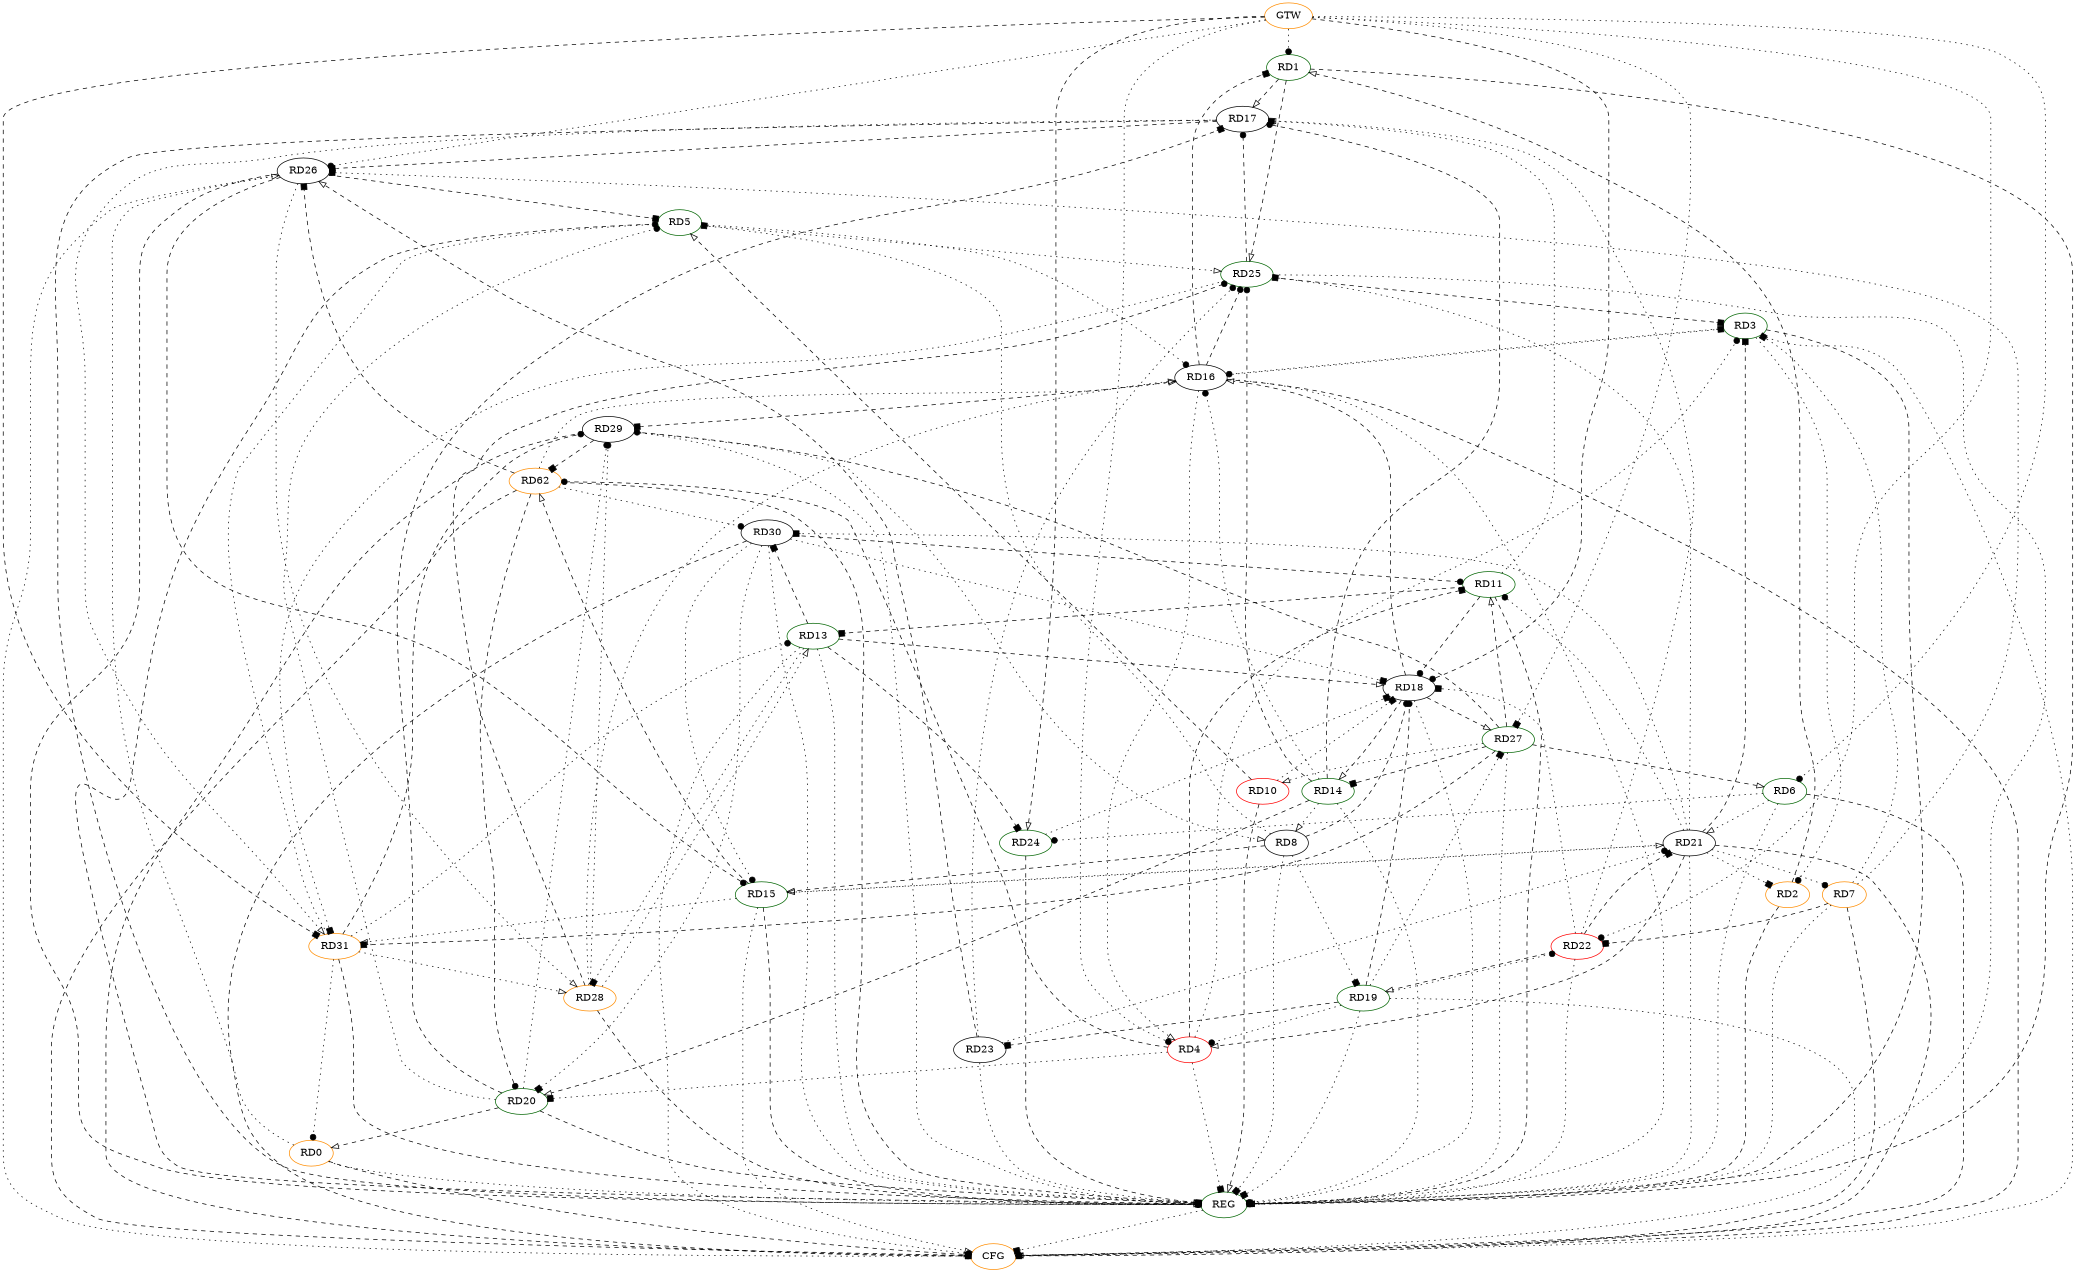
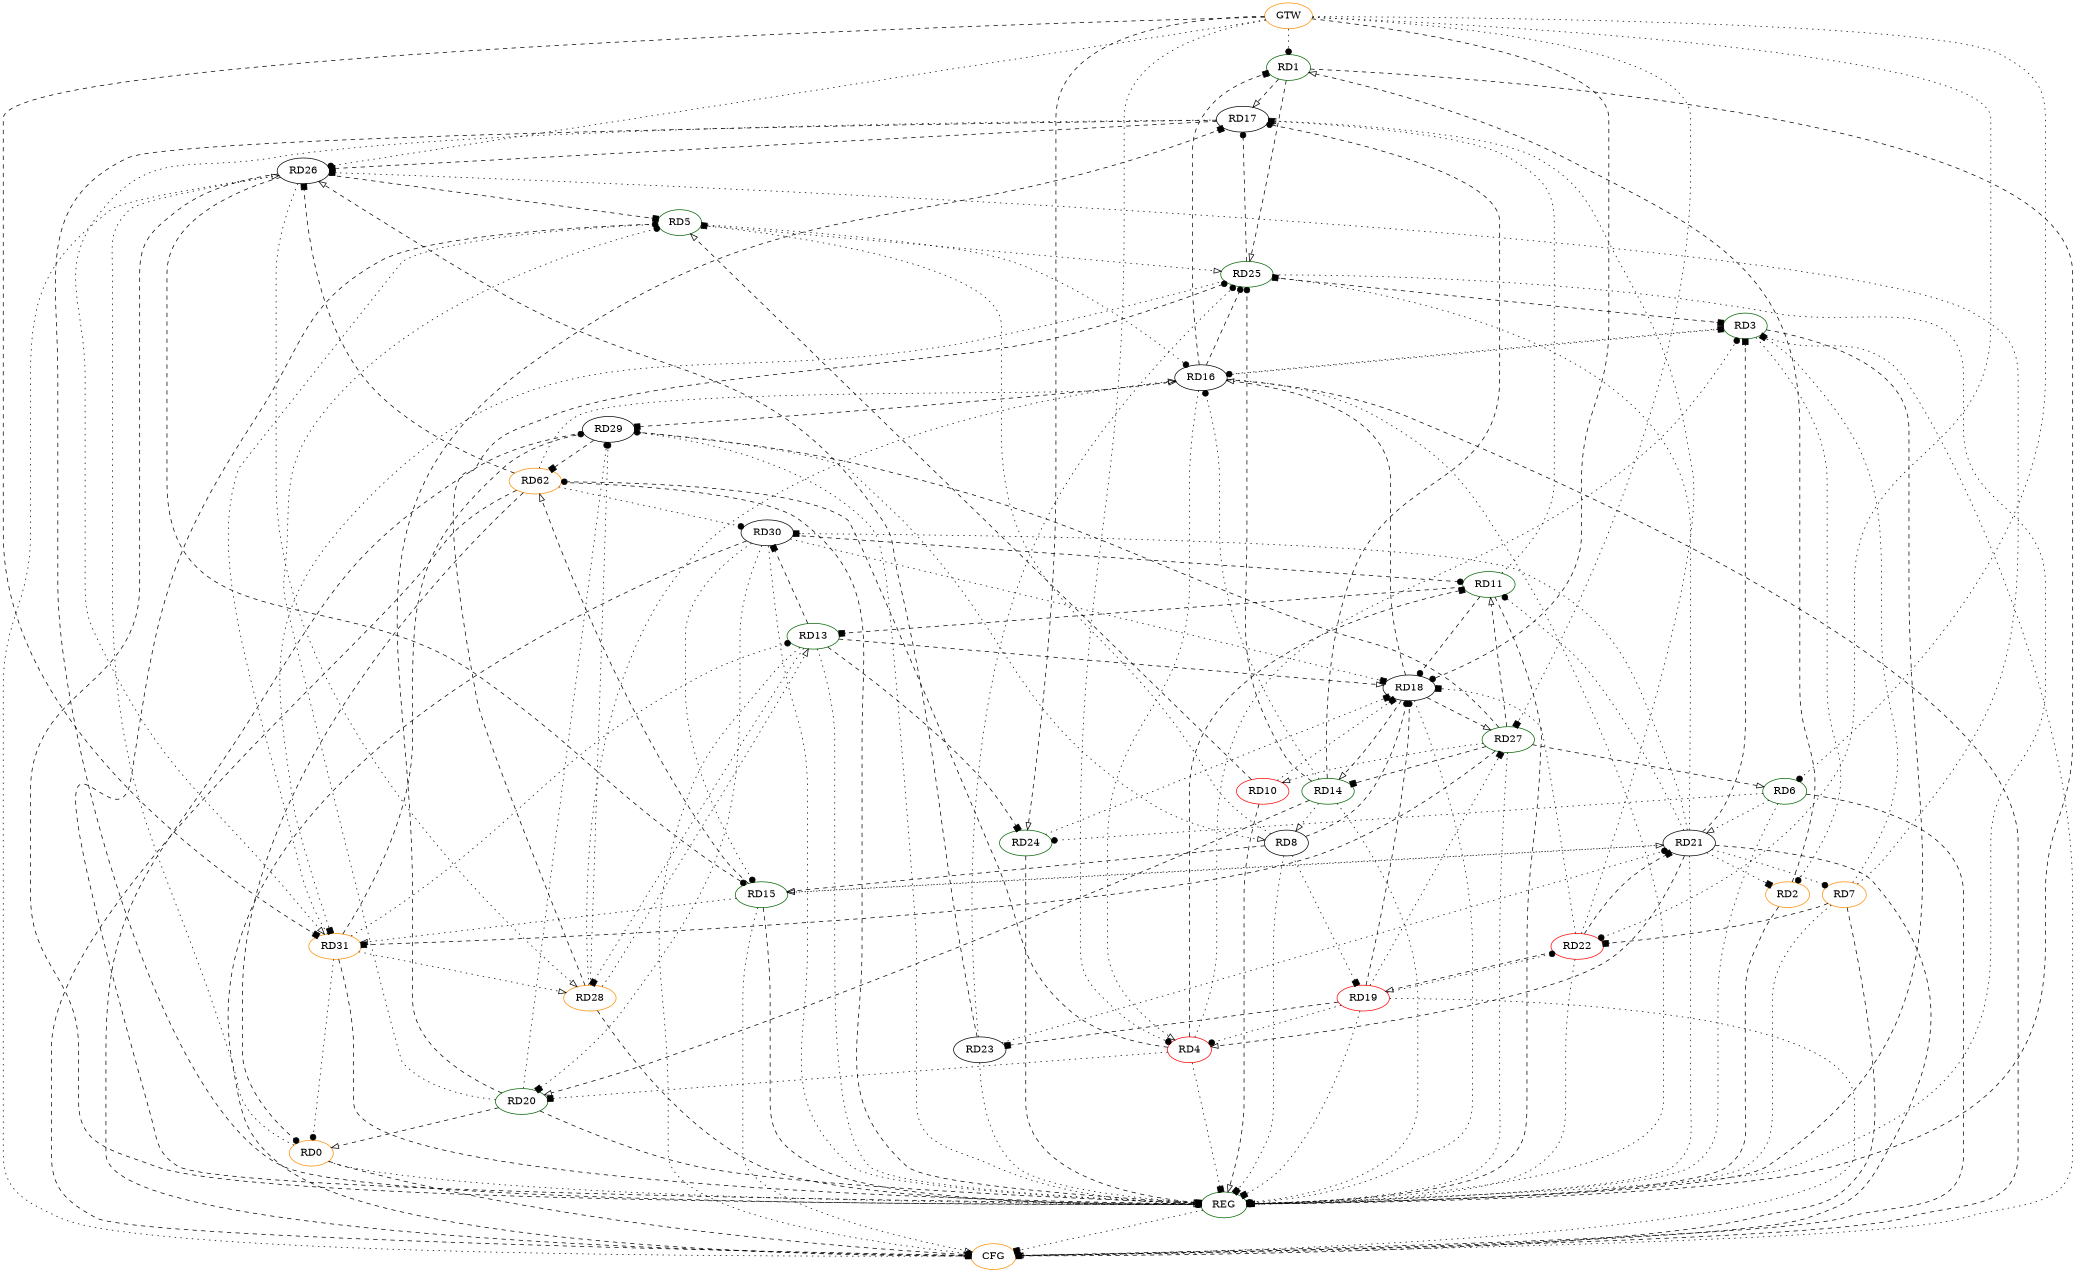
(483, 787) -> (297, 789)
(1363, 998) -> (1363, 998)
